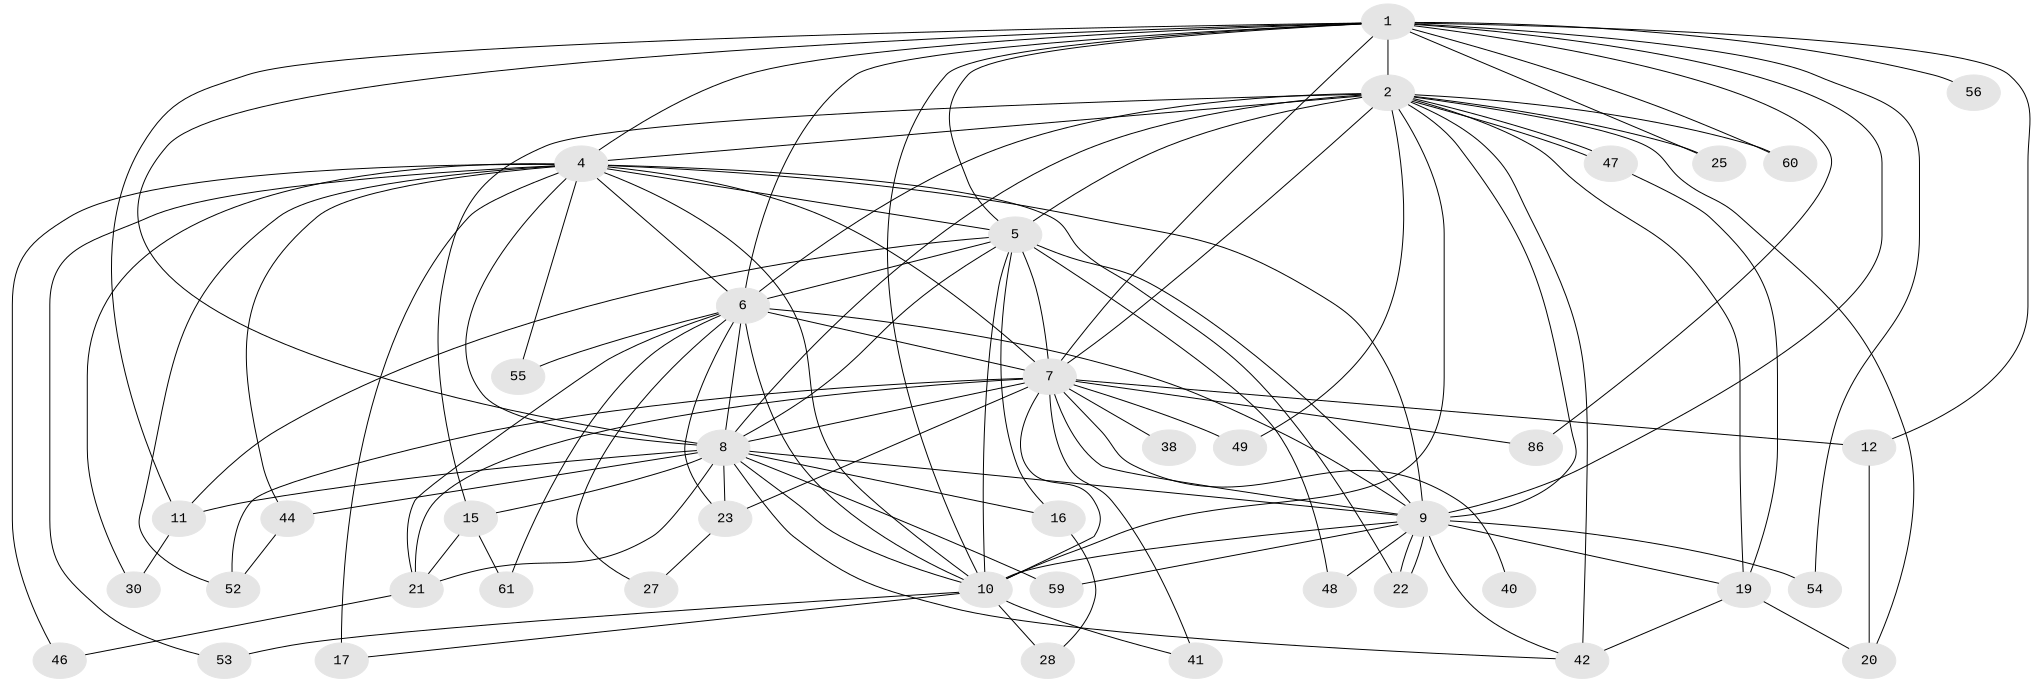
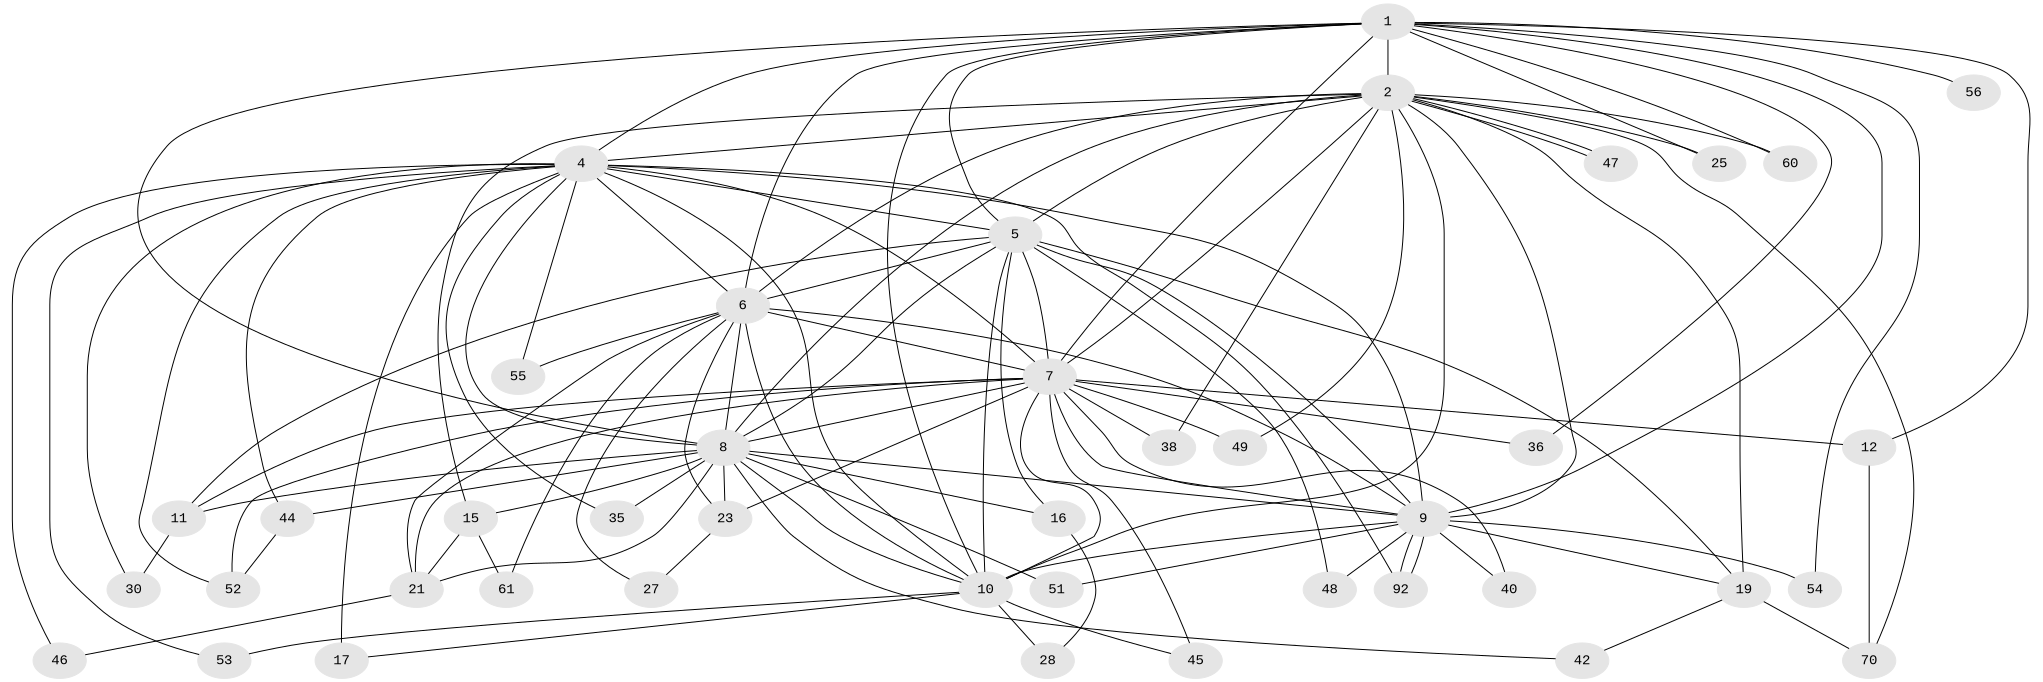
(553, 46) -> (623, 399)
(1579, 340) -> (1284, 262)
(1776, 342) -> (1414, 353)
(1536, 448) -> (1536, 448)
none -> (617, 519)
(1057, 590) -> (1057, 590)
(1401, 590) -> (1401, 590)
(1478, 611) -> (1466, 554)
(1196, 661) -> (1196, 661)
(1869, 661) -> (1869, 661)
